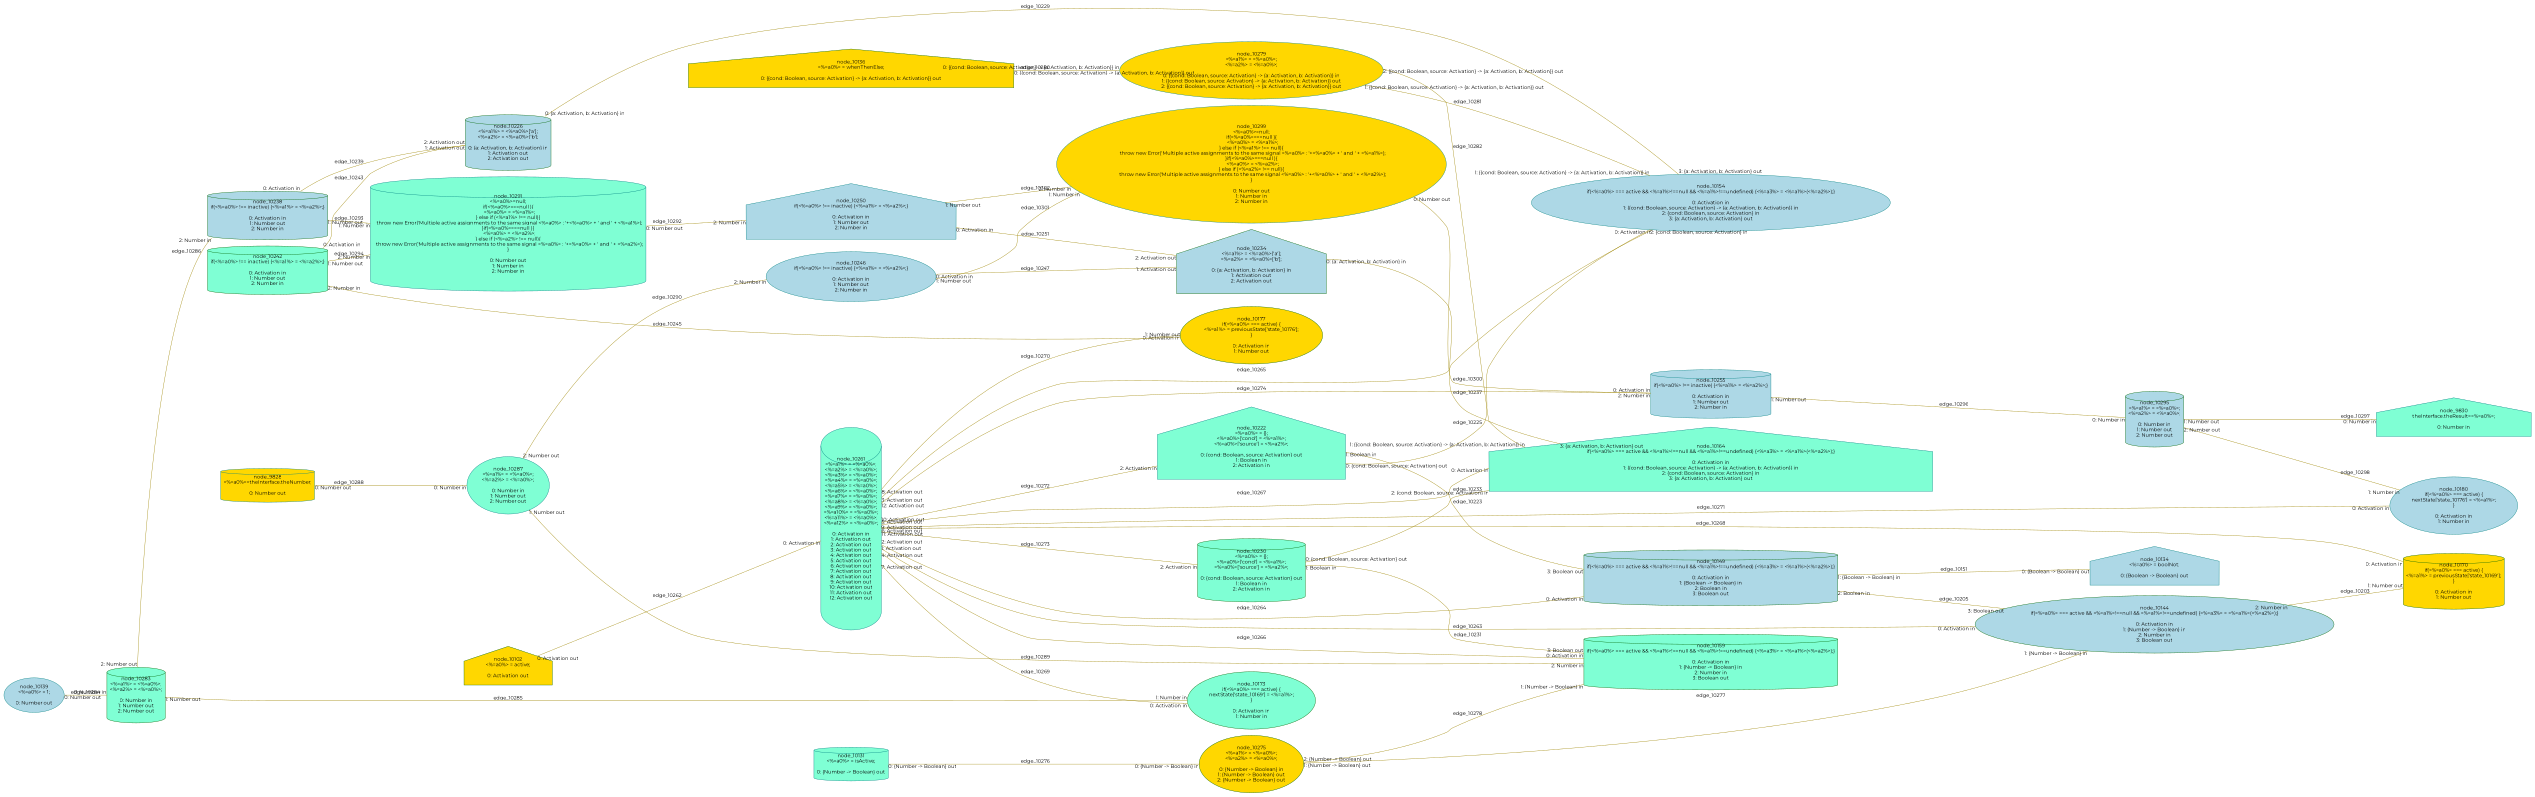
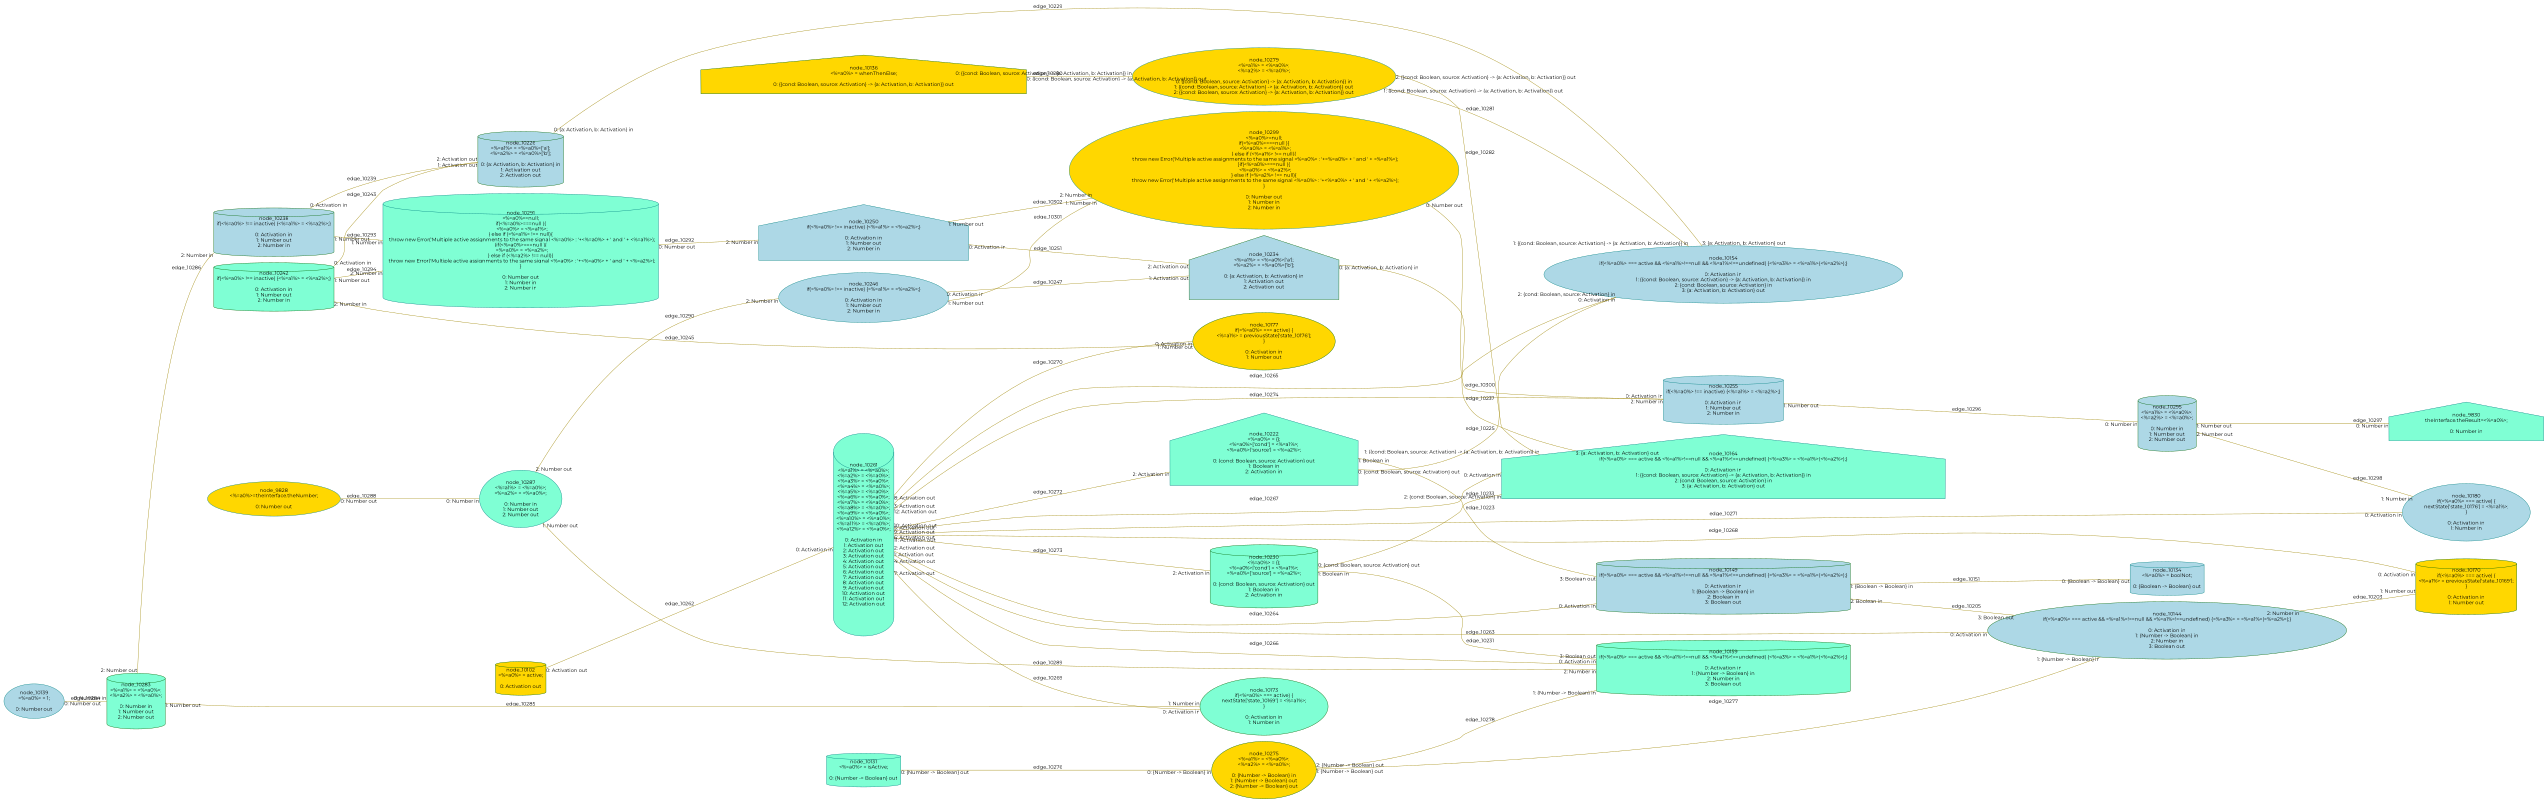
(268, 485) -> (274, 499)
(2155, 568) -> (2167, 578)
(508, 668) -> (521, 678)
